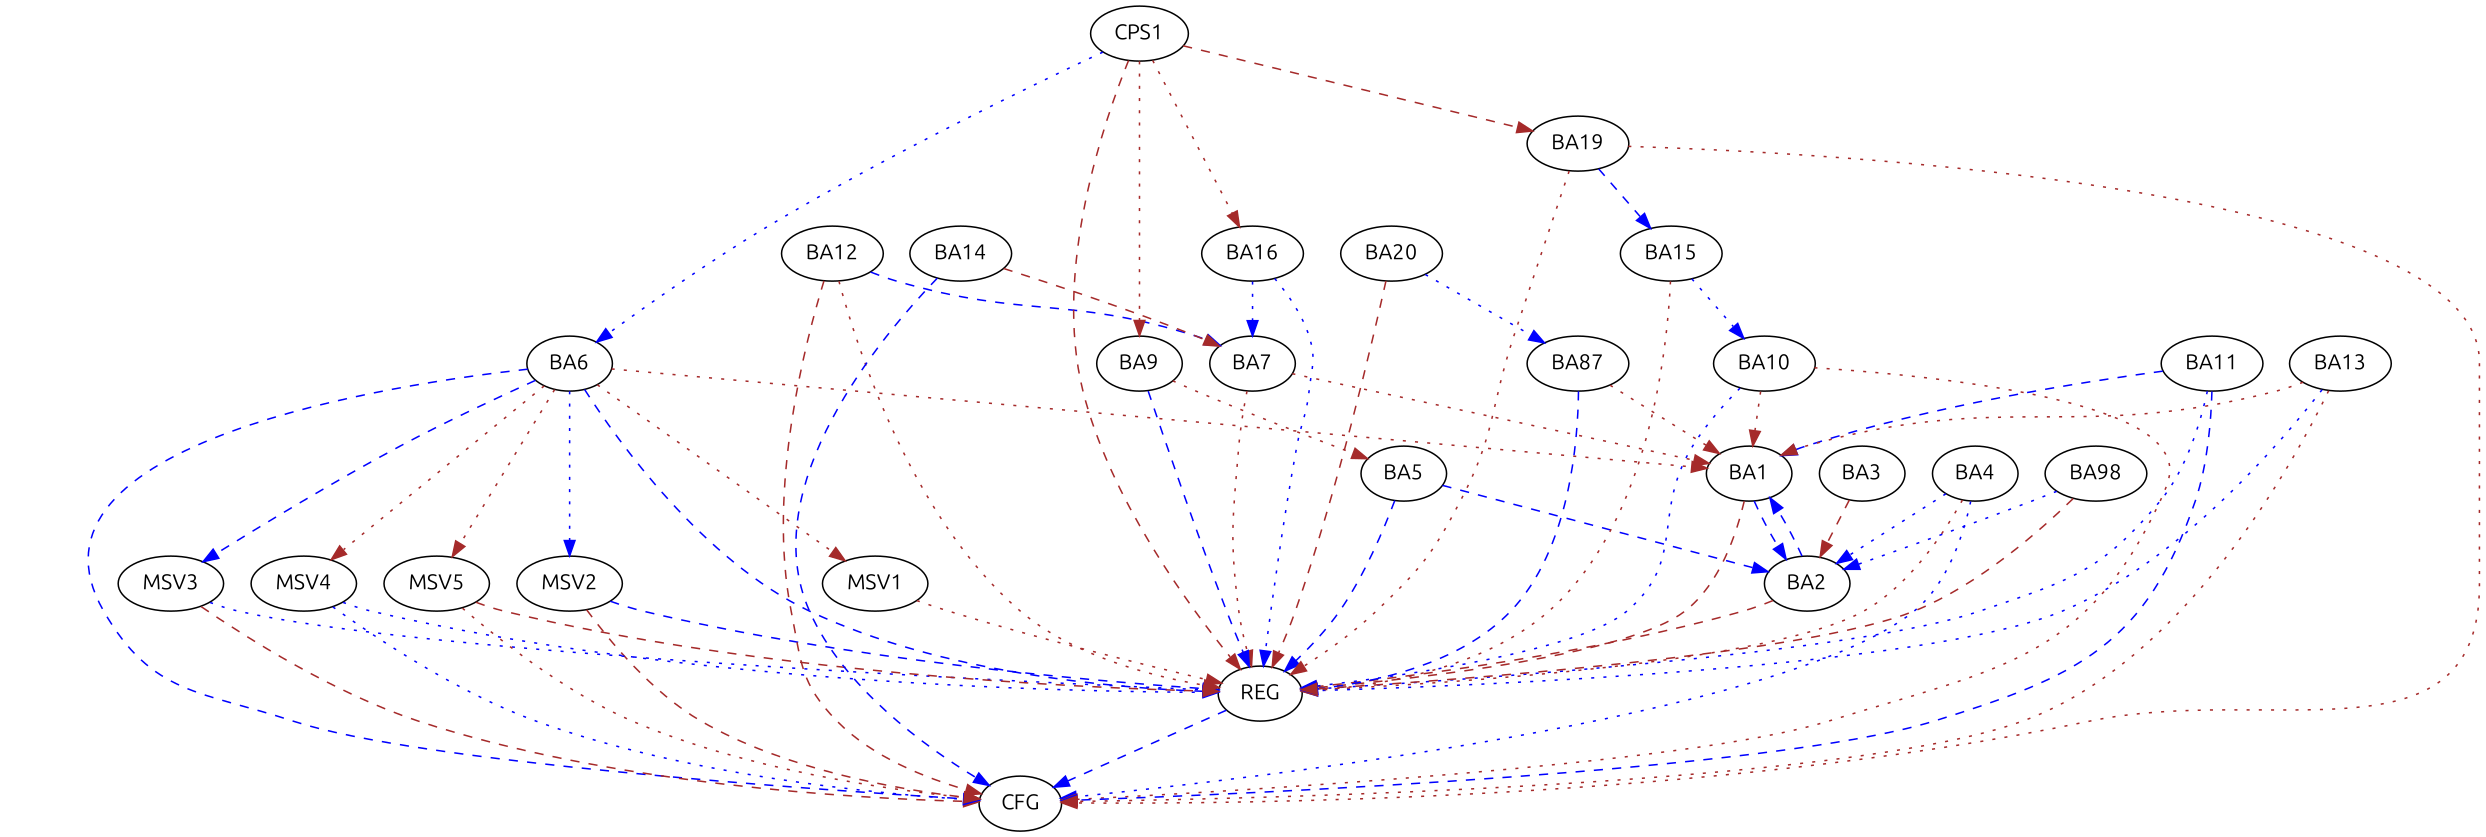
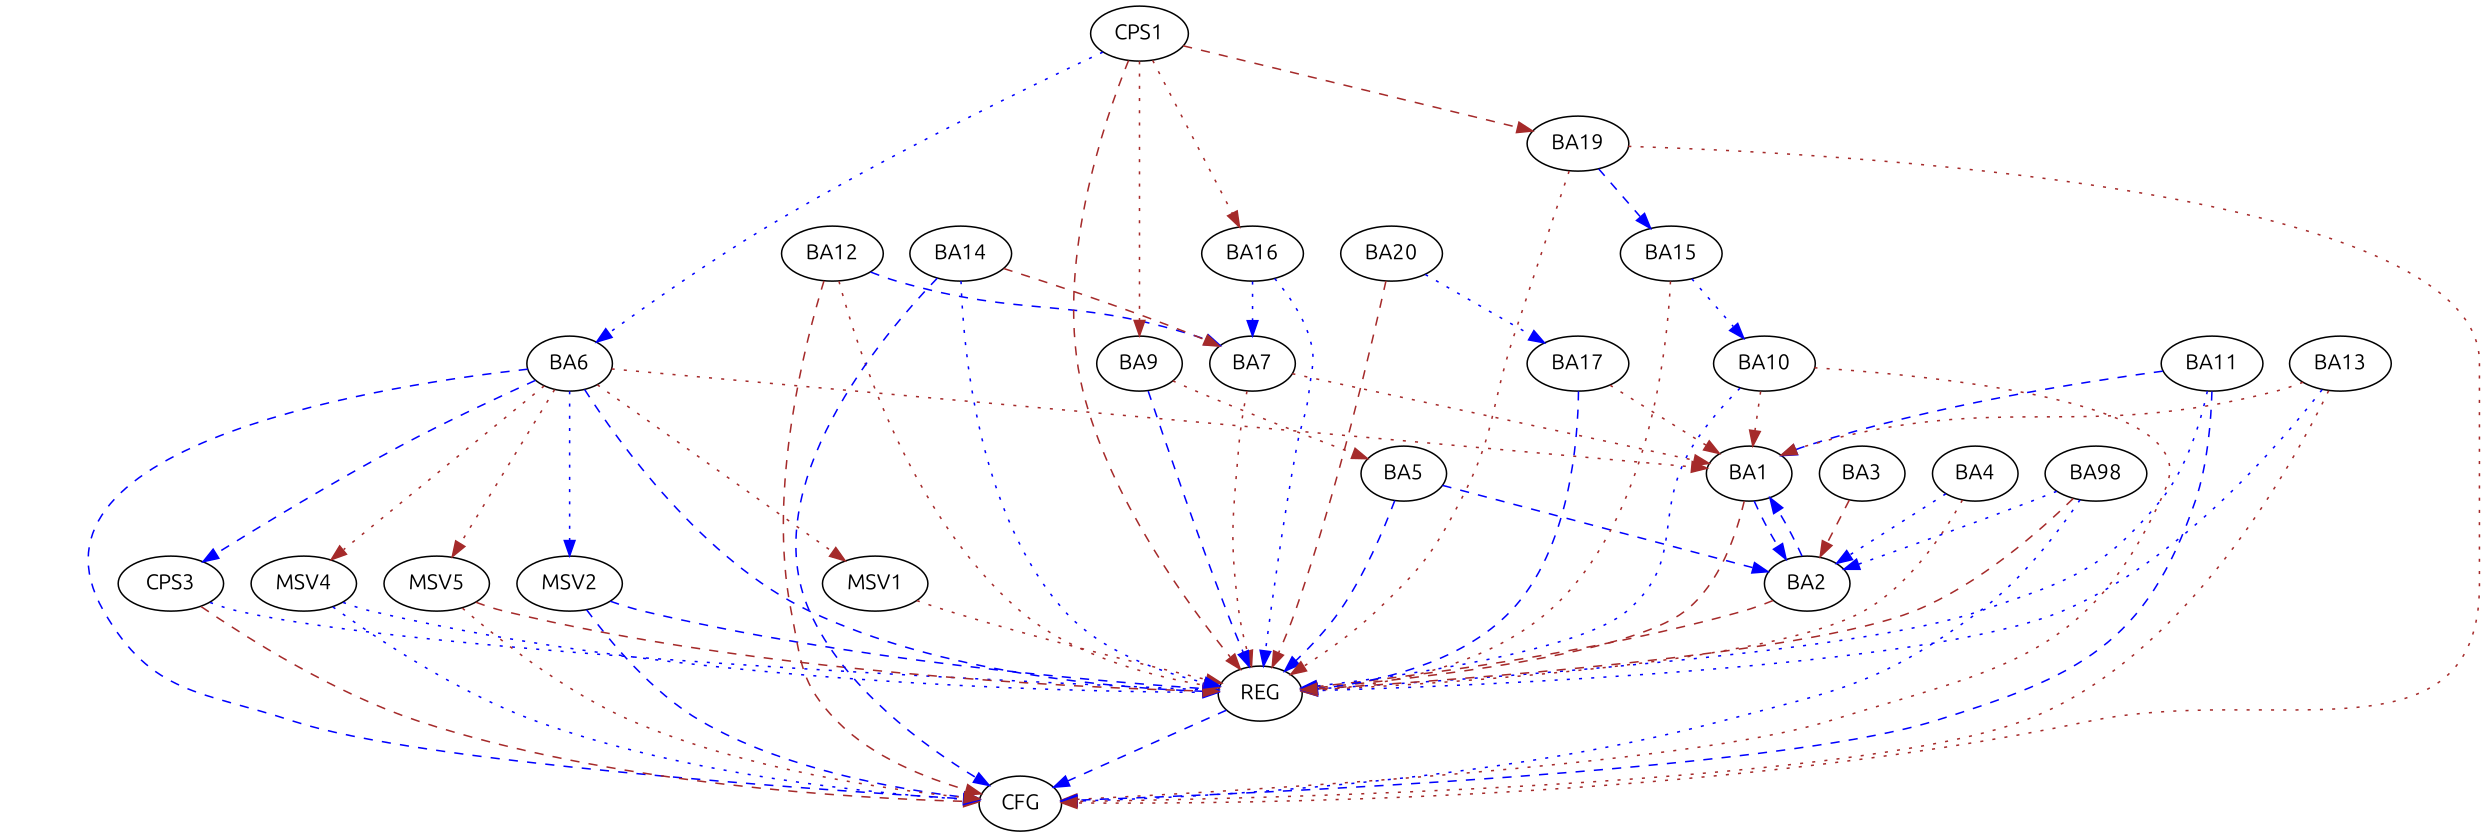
(1578, 364) -> (1578, 364)
none -> (1013, 530)
(171, 584) -> (171, 584)
(1566, 726) -> (1616, 745)
(753, 746) -> (753, 746)
